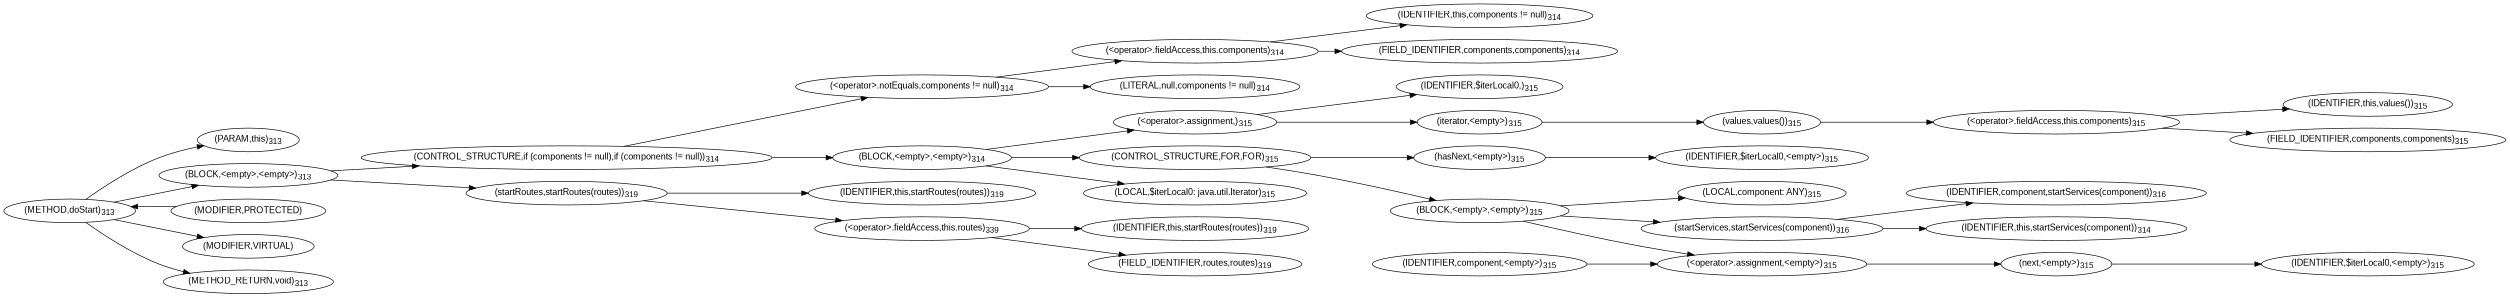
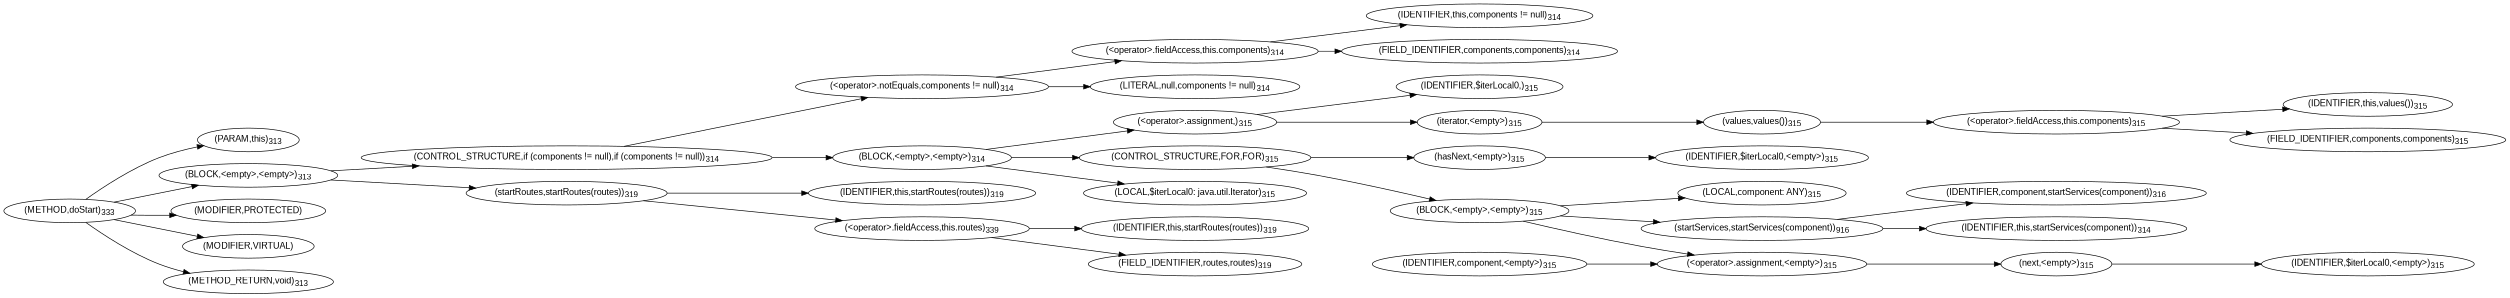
(157, 206) -> (150, 215)
(108, 210) -> (108, 210)
(1843, 228) -> (1843, 228)
